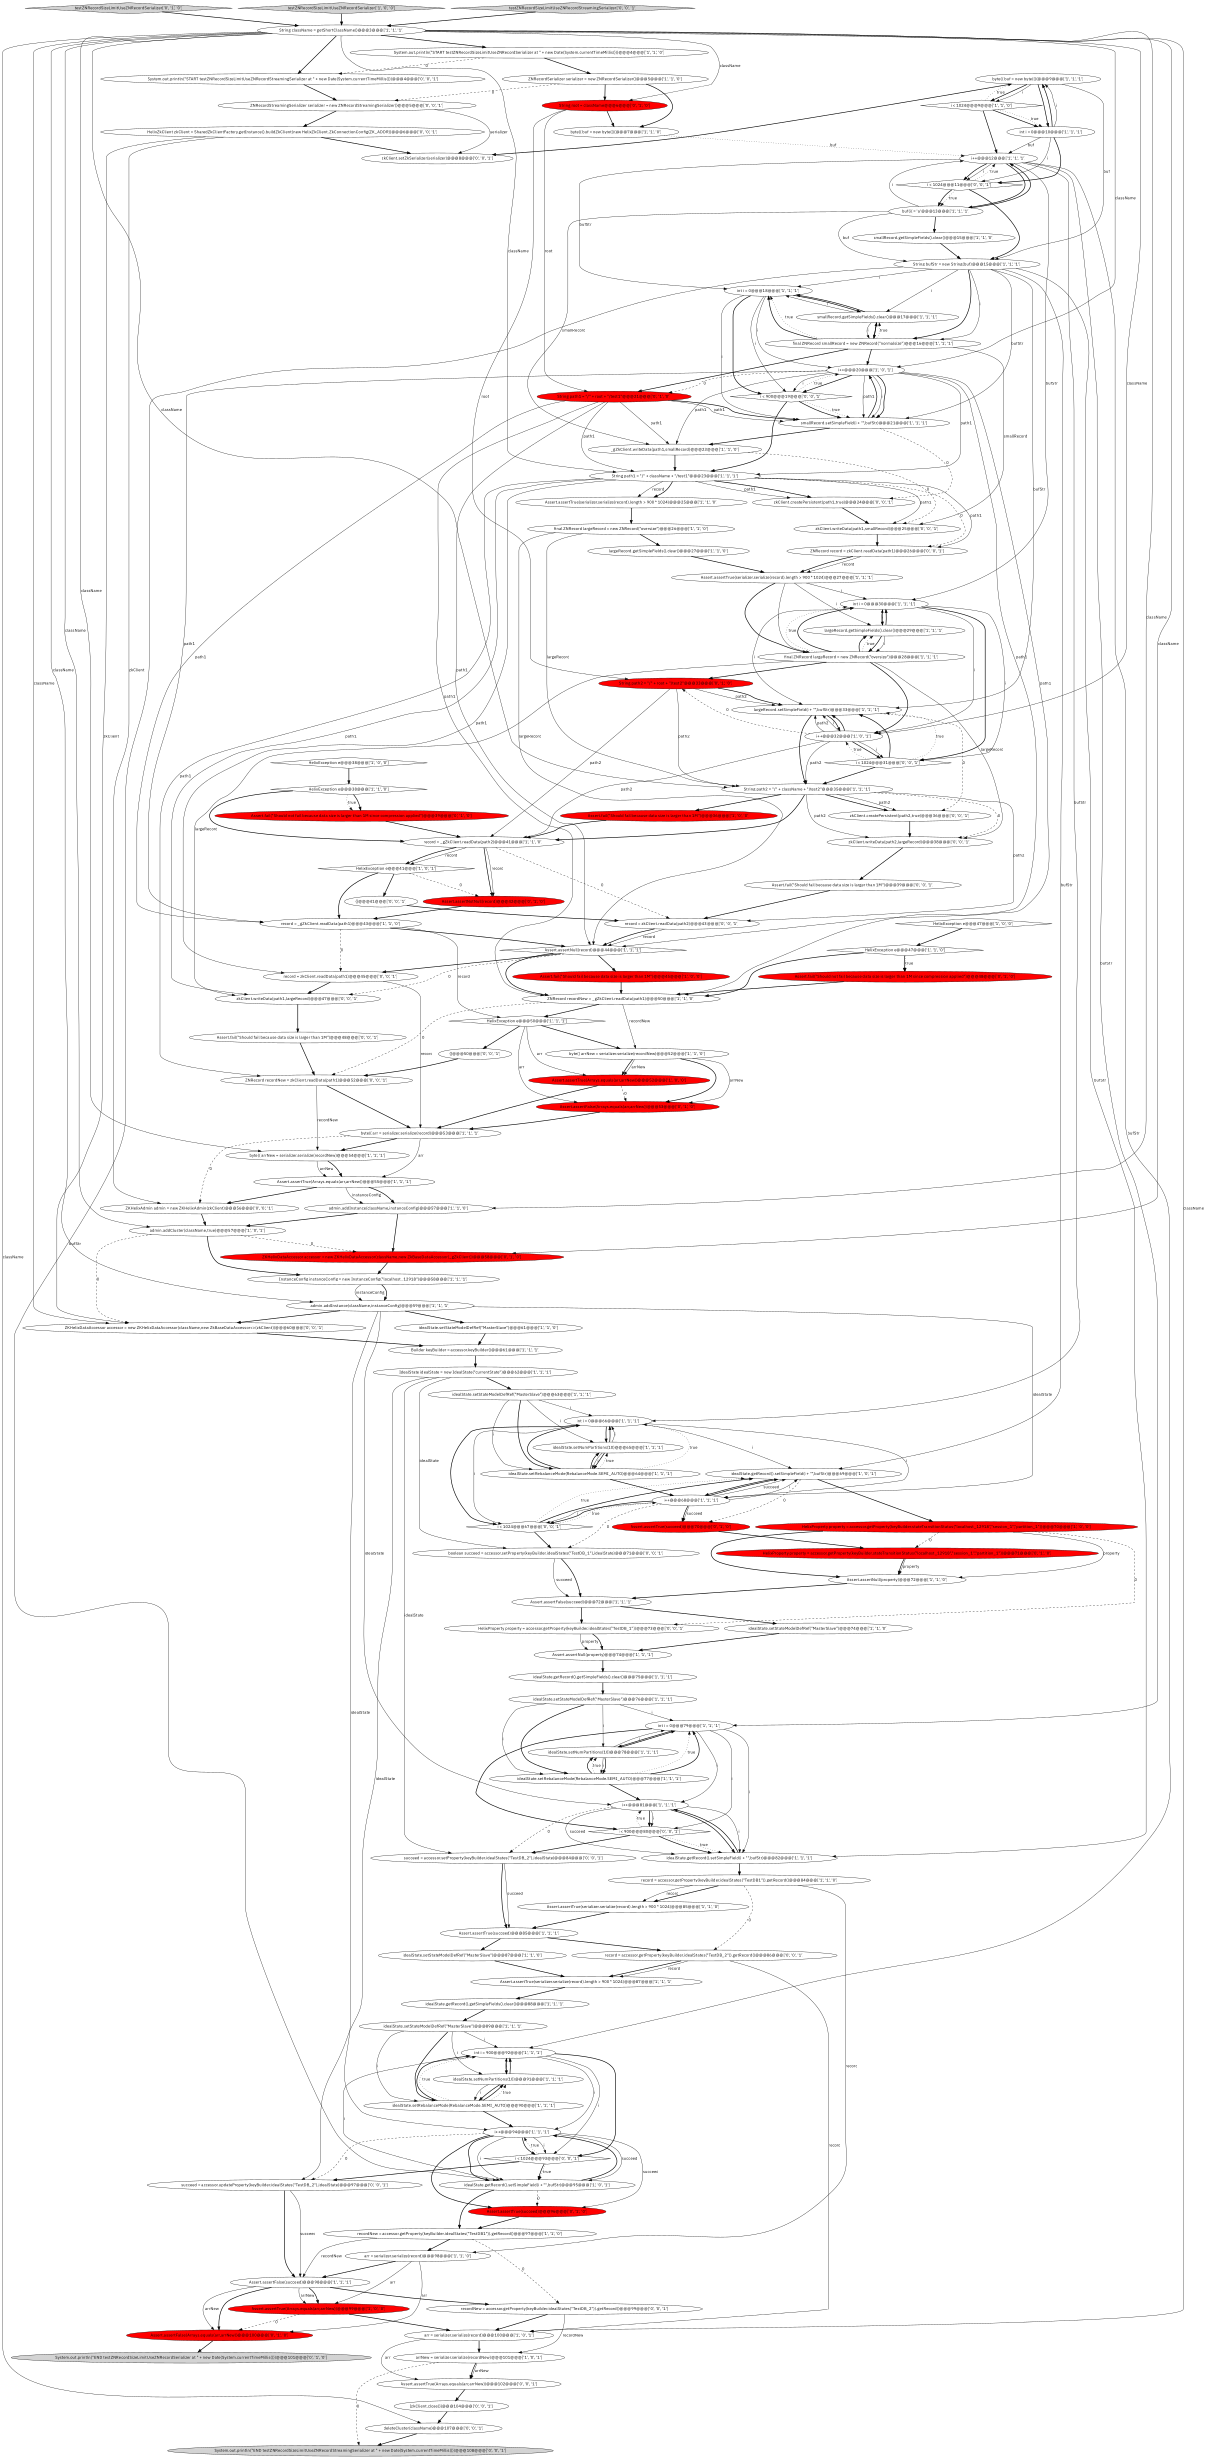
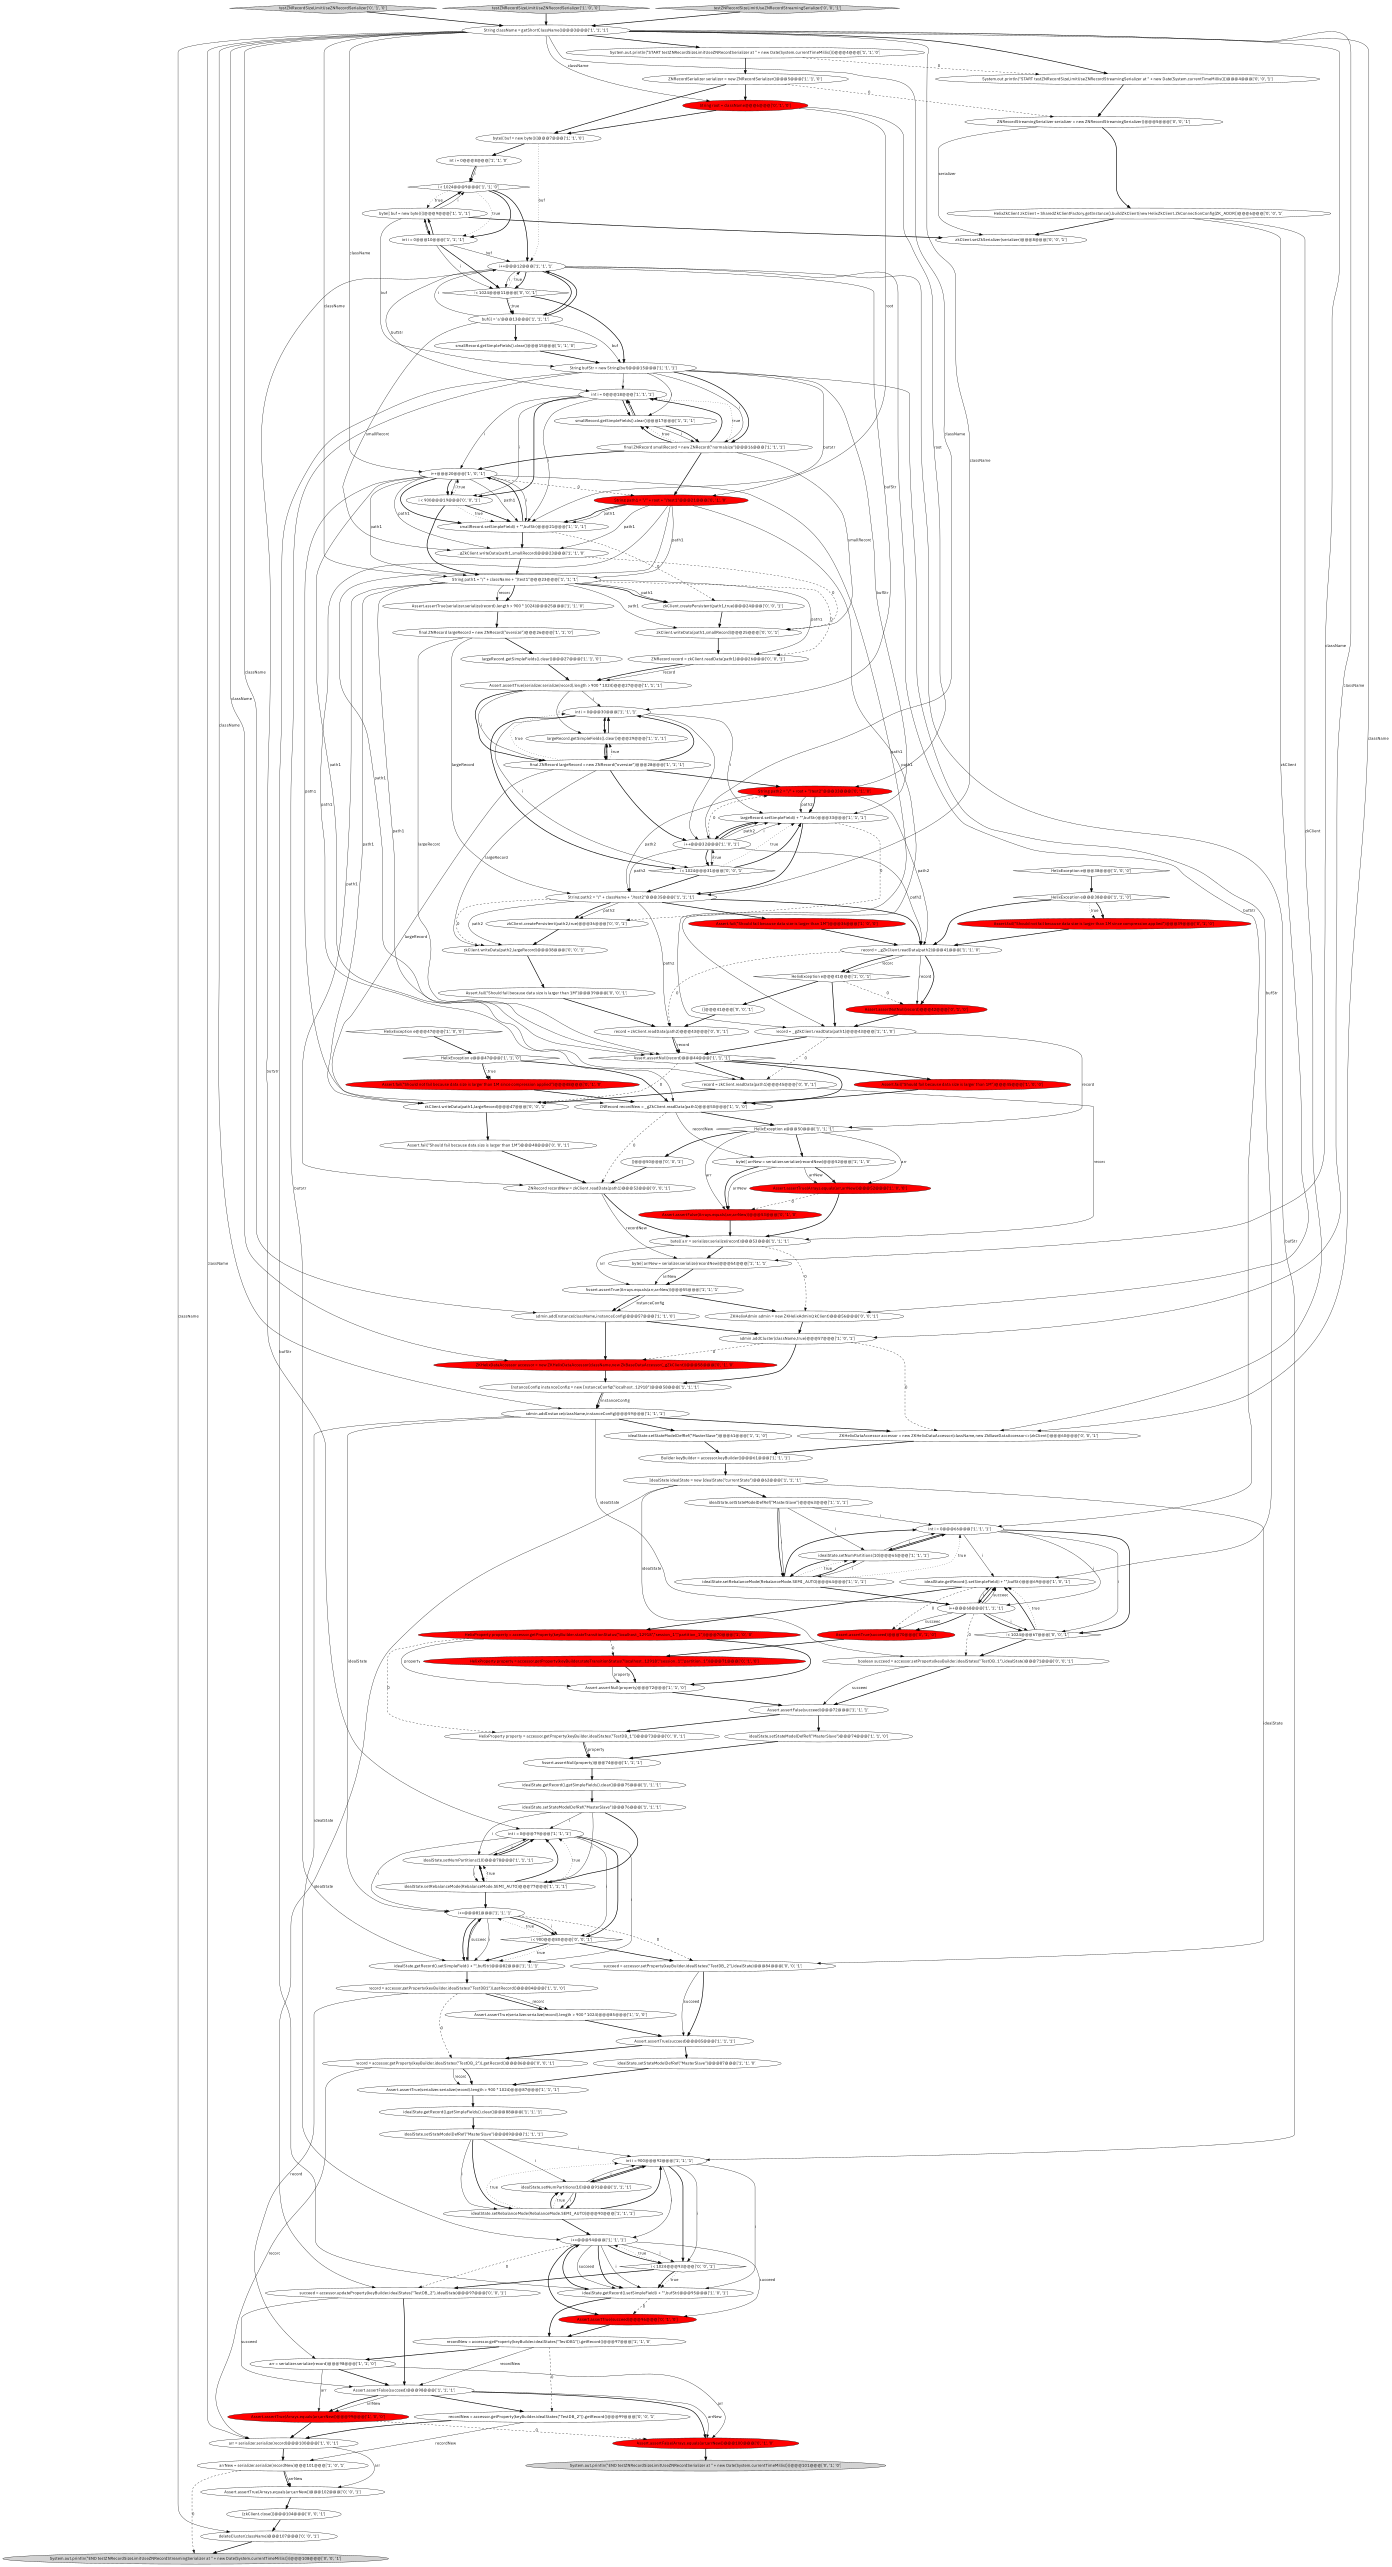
none -> (479, 161)
(791, 397) -> (449, 500)
(589, 1513) -> none
